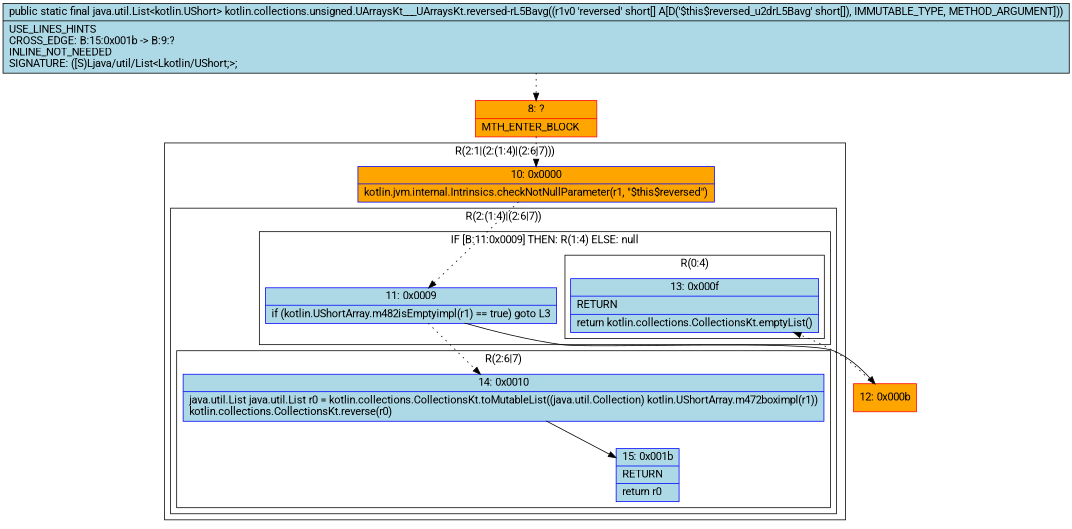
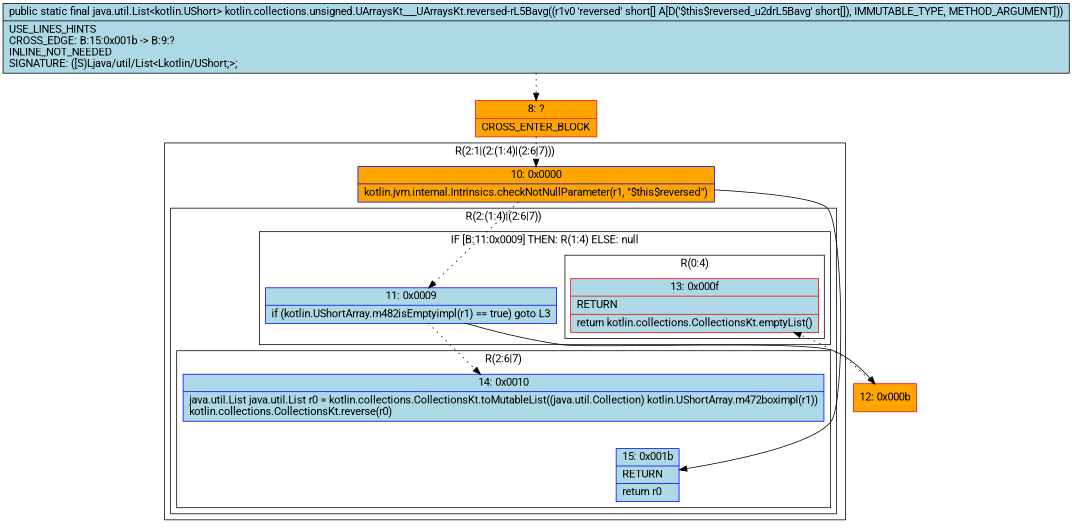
(531, 127) -> (536, 127)
(695, 306) -> (695, 306)
(578, 438) -> (825, 427)
